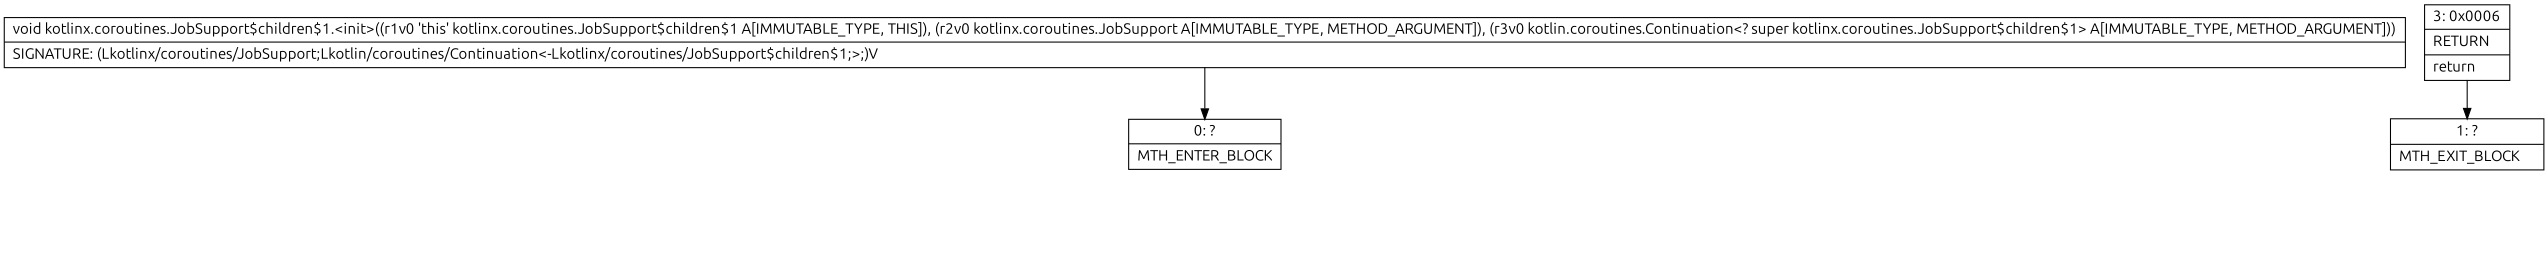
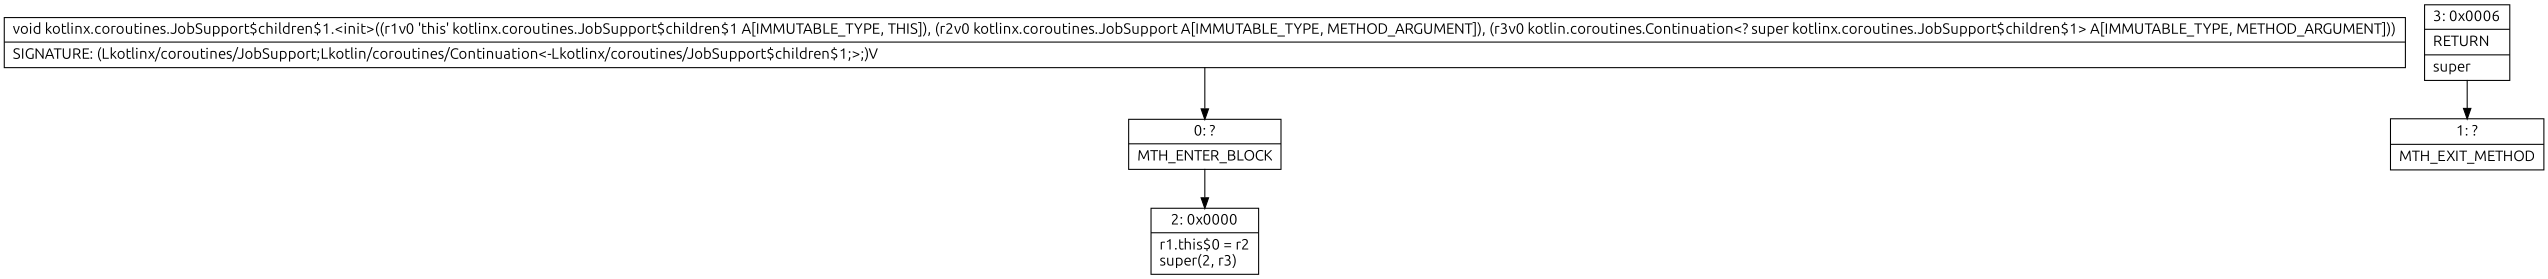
(2454, 67) -> (2452, 67)
(2460, 157) -> (2467, 157)
none -> (1205, 241)
